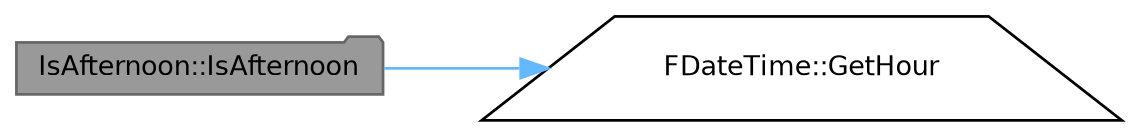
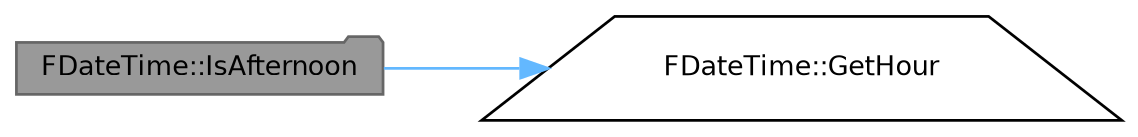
(200, 68) -> (200, 68)
